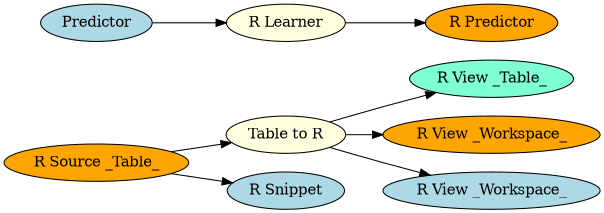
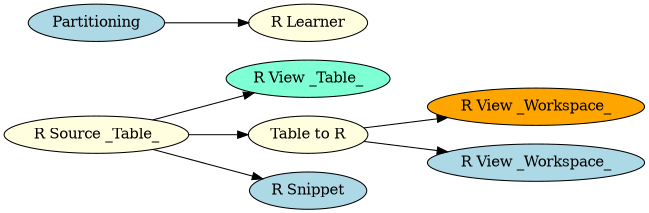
(96, 23) -> (96, 23)
(492, 23) -> none
(378, 108) -> (198, 108)
(96, 163) -> (96, 135)
